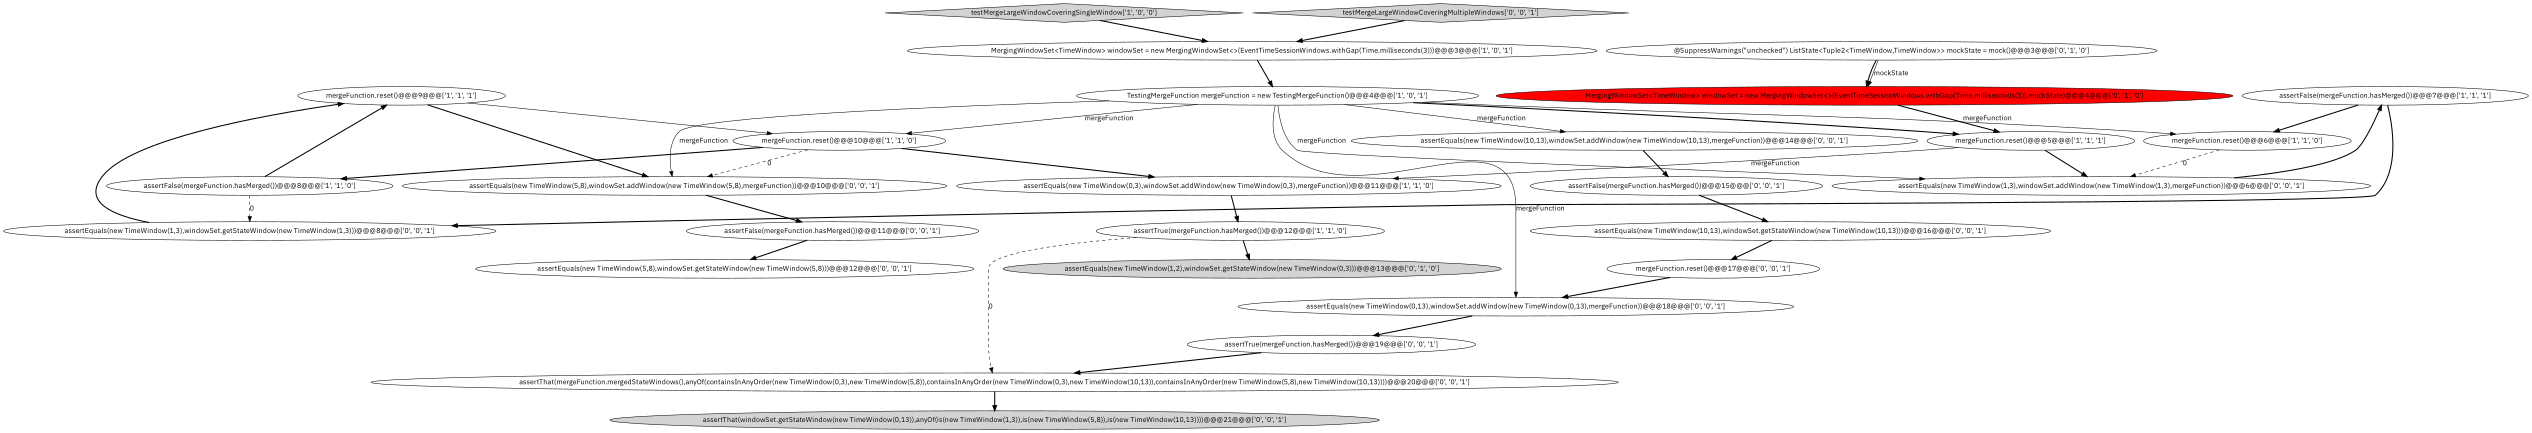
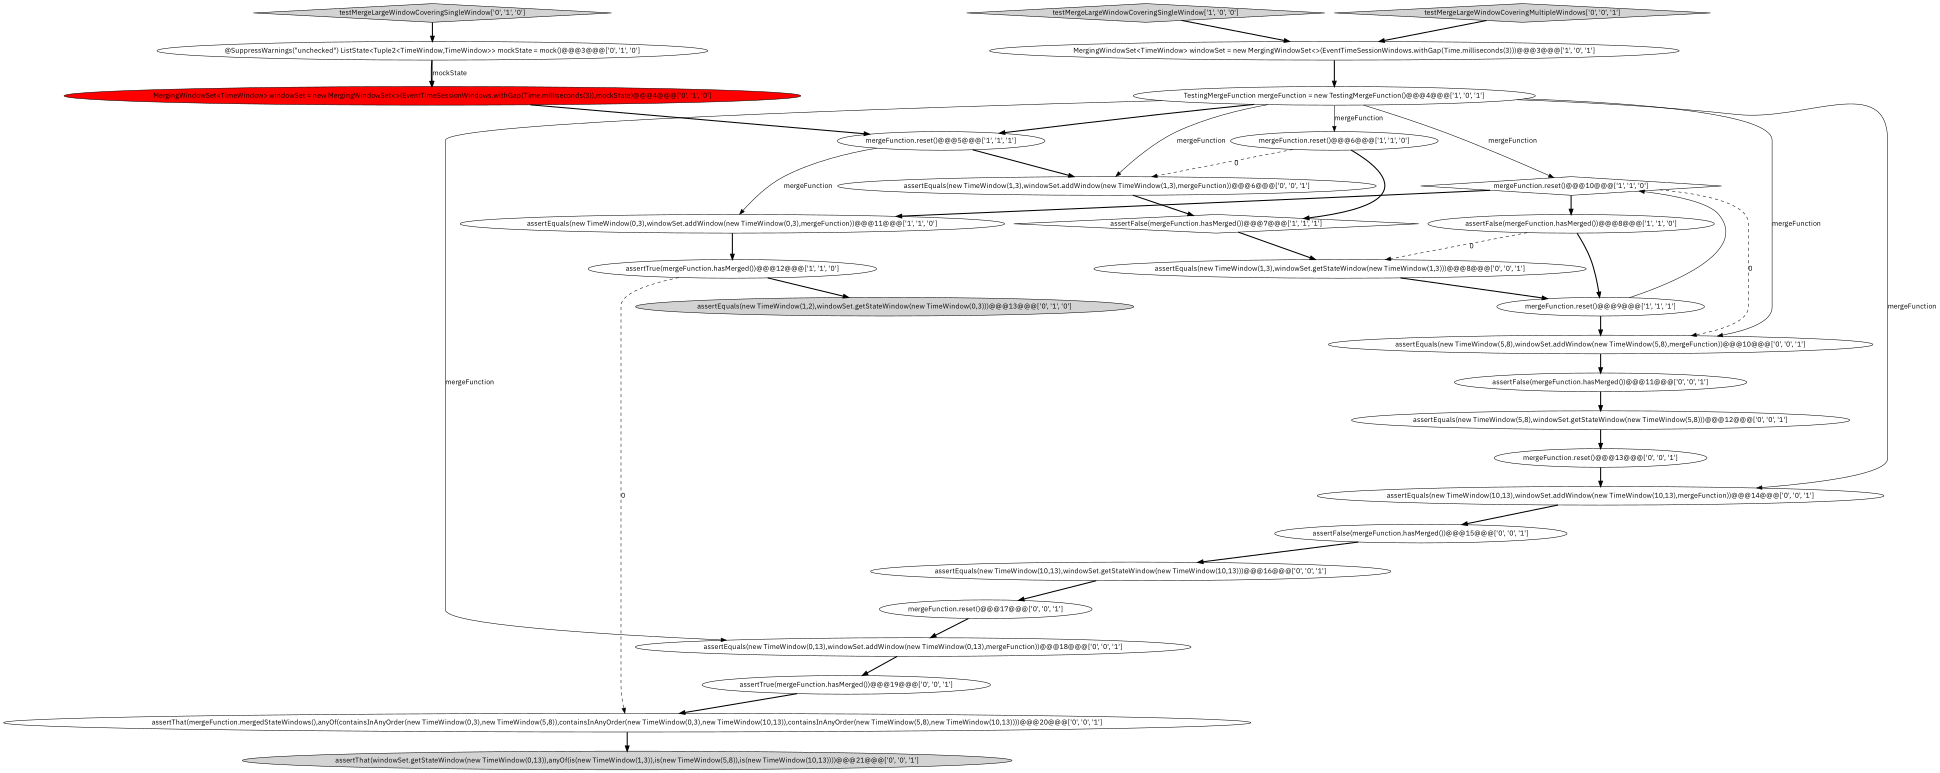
none -> (432, 13)
(2385, 96) -> (1216, 224)
(2319, 118) -> (1375, 200)
(839, 141) -> (1571, 186)
none -> (1601, 458)
